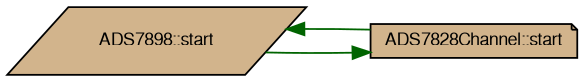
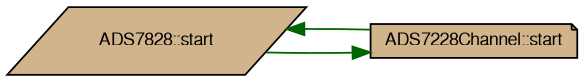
(157, 41) -> (157, 41)
(474, 41) -> (474, 41)
